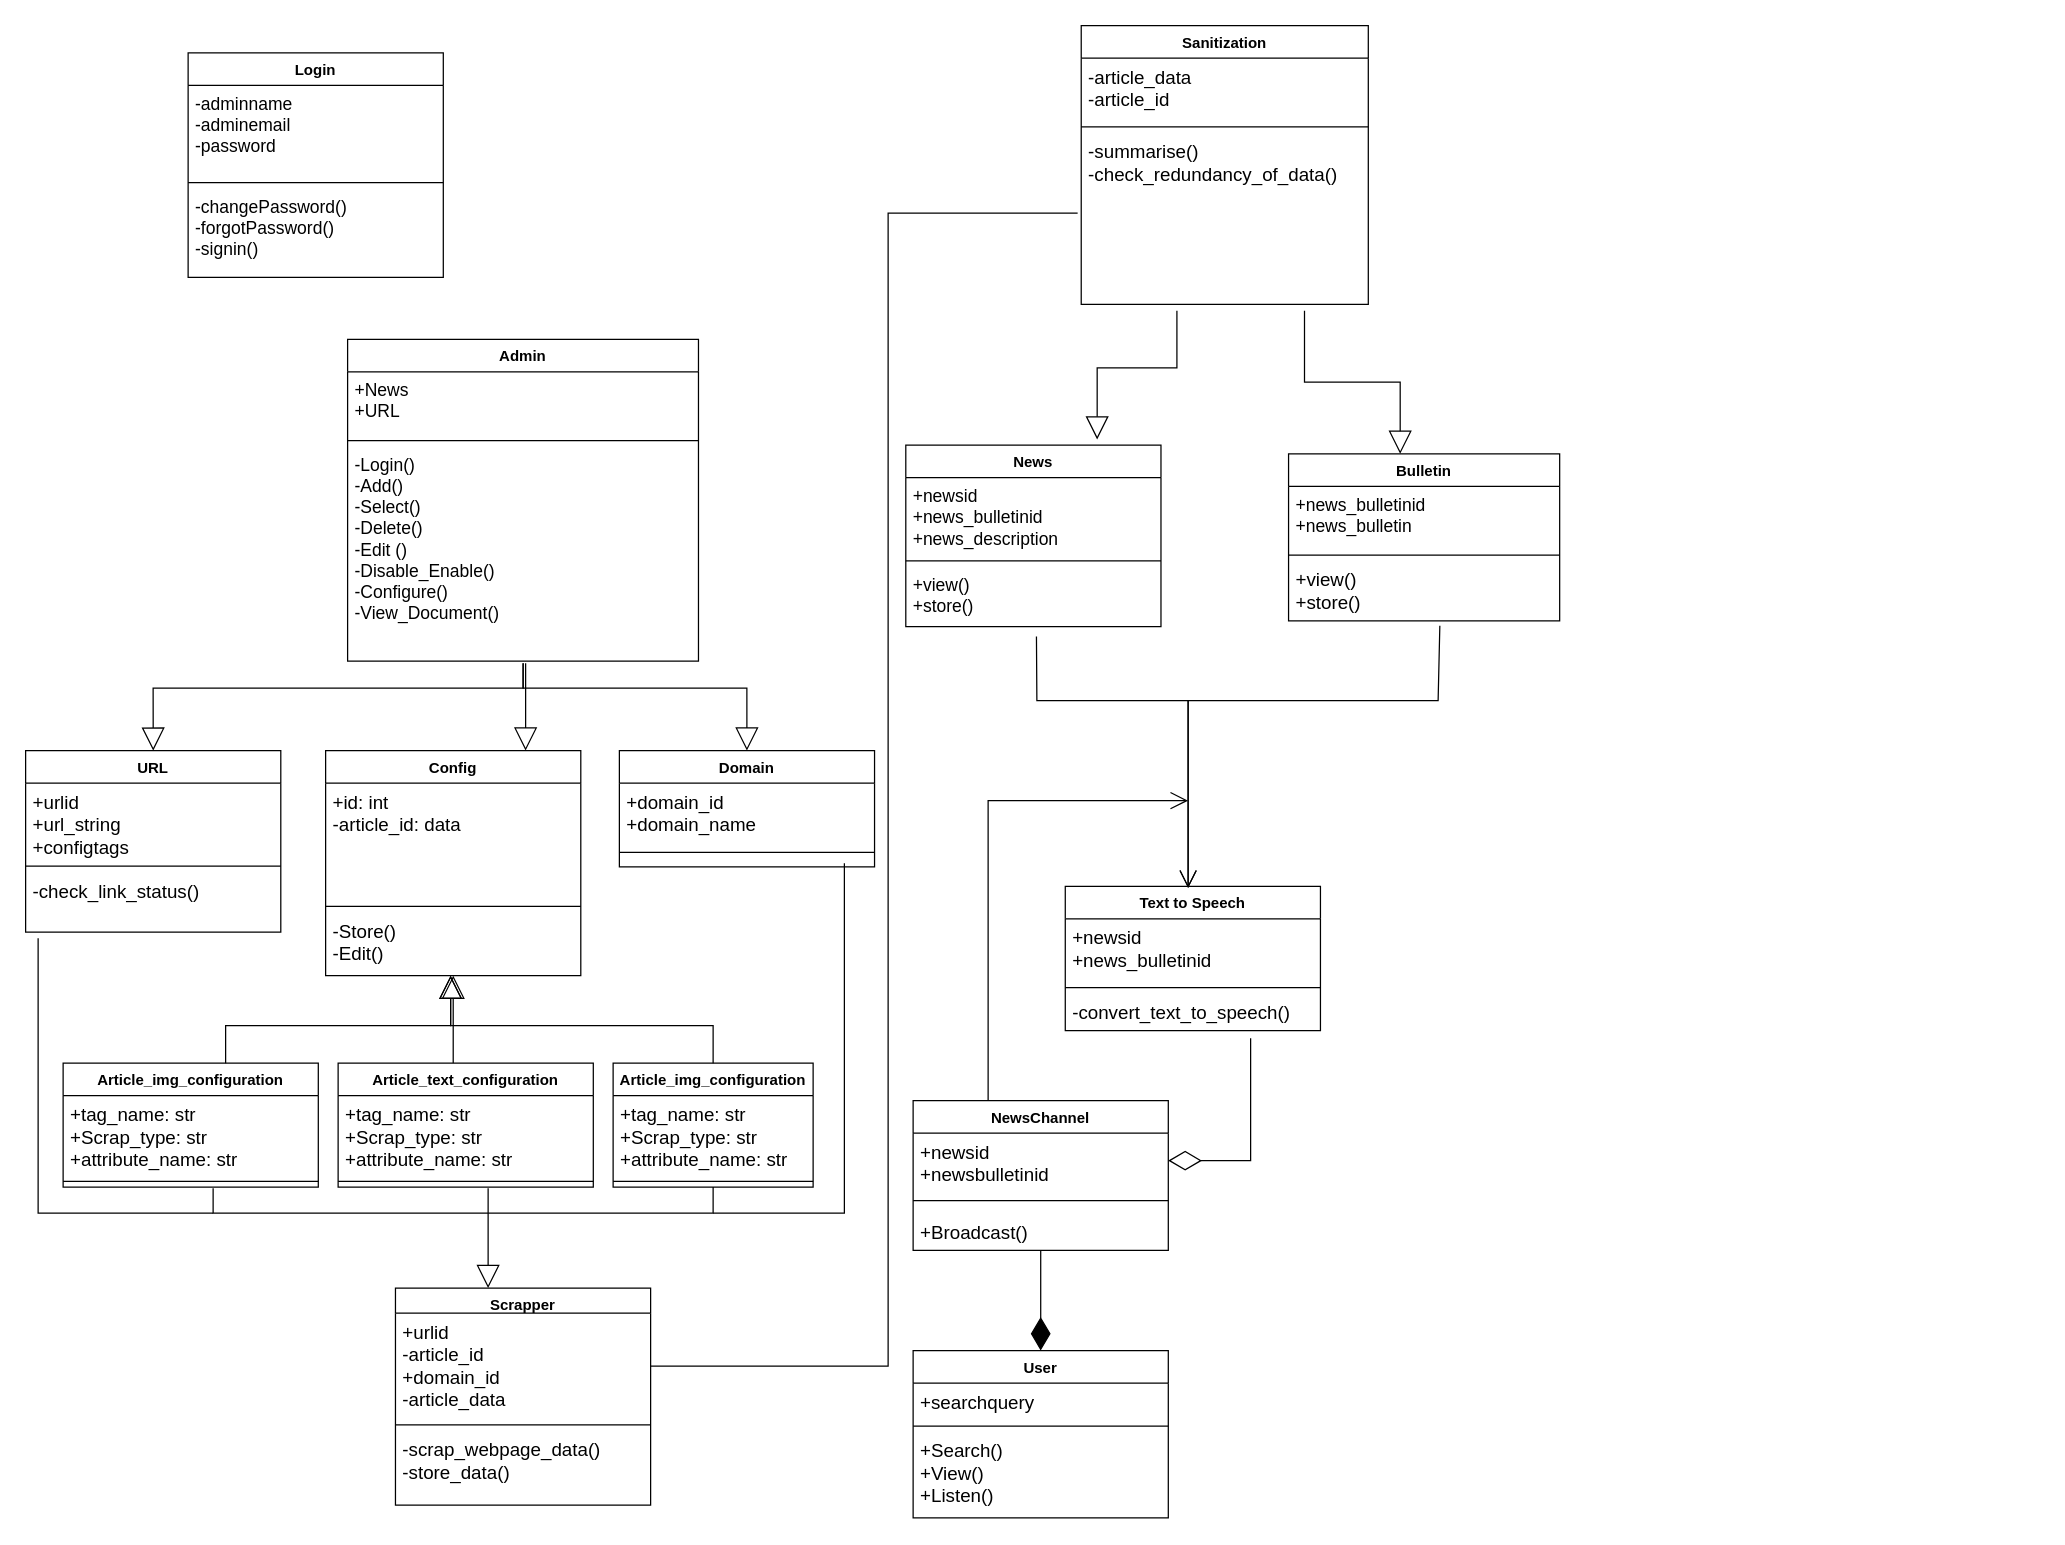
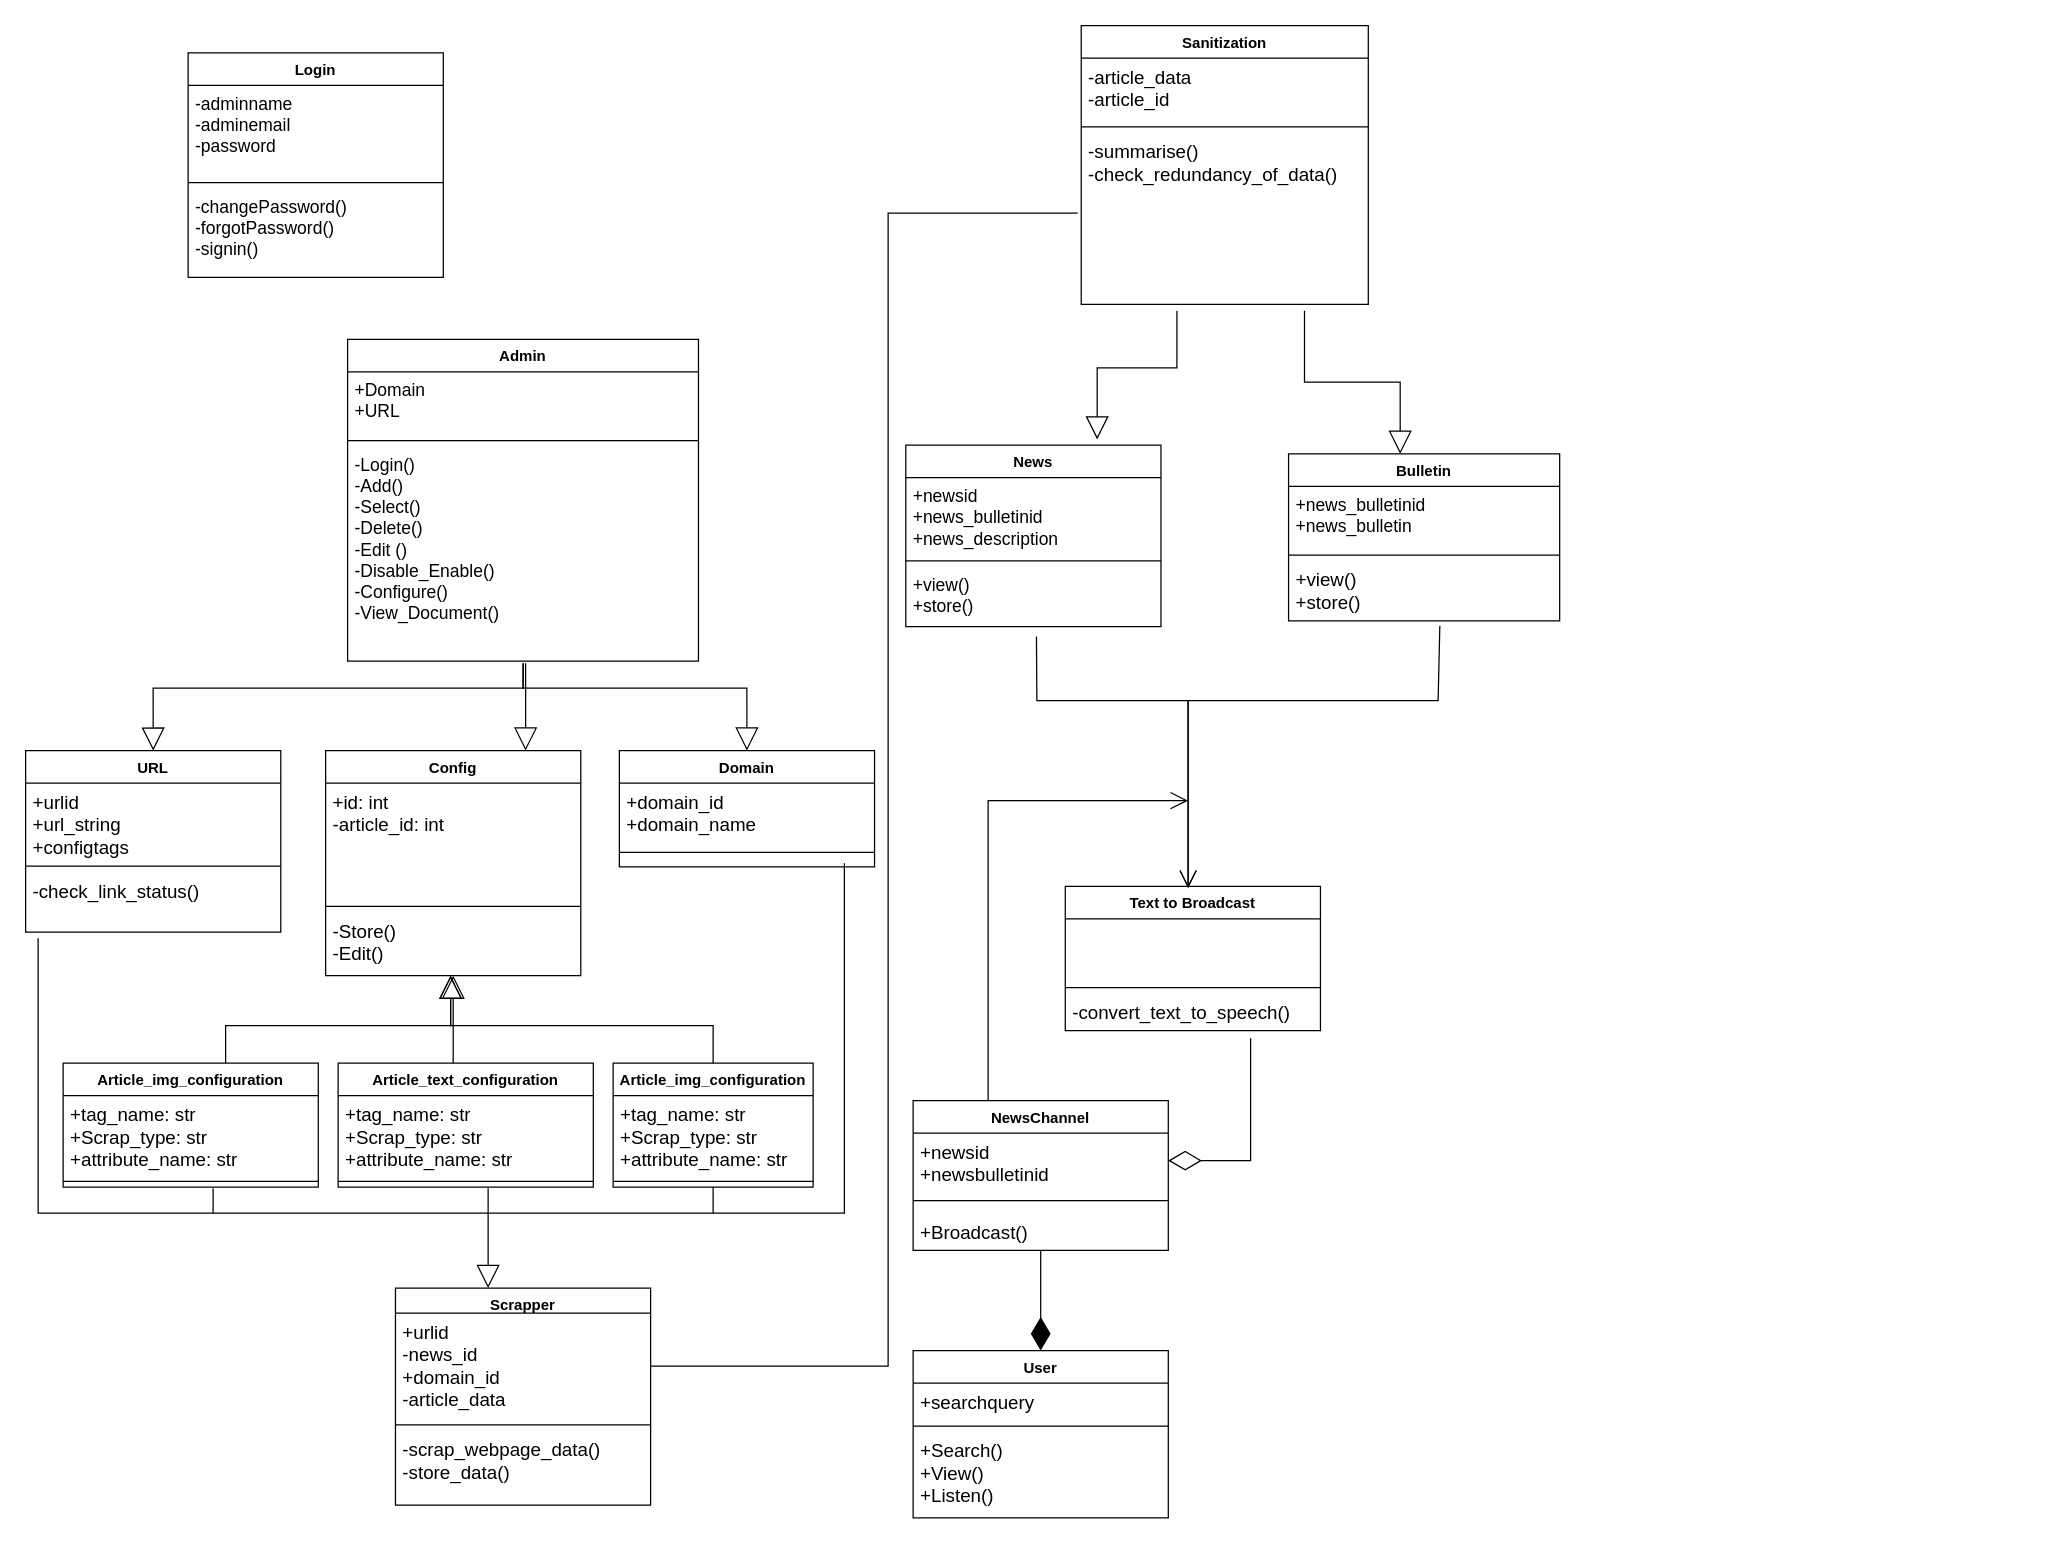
(379, 390) -> (387, 390)
(365, 803) -> (365, 803)
(1192, 903) -> (1192, 903)
(1193, 950) -> none
(429, 1333) -> (429, 1333)
